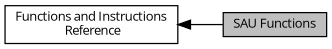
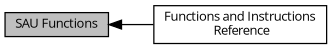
(207, 25) -> (138, 25)
